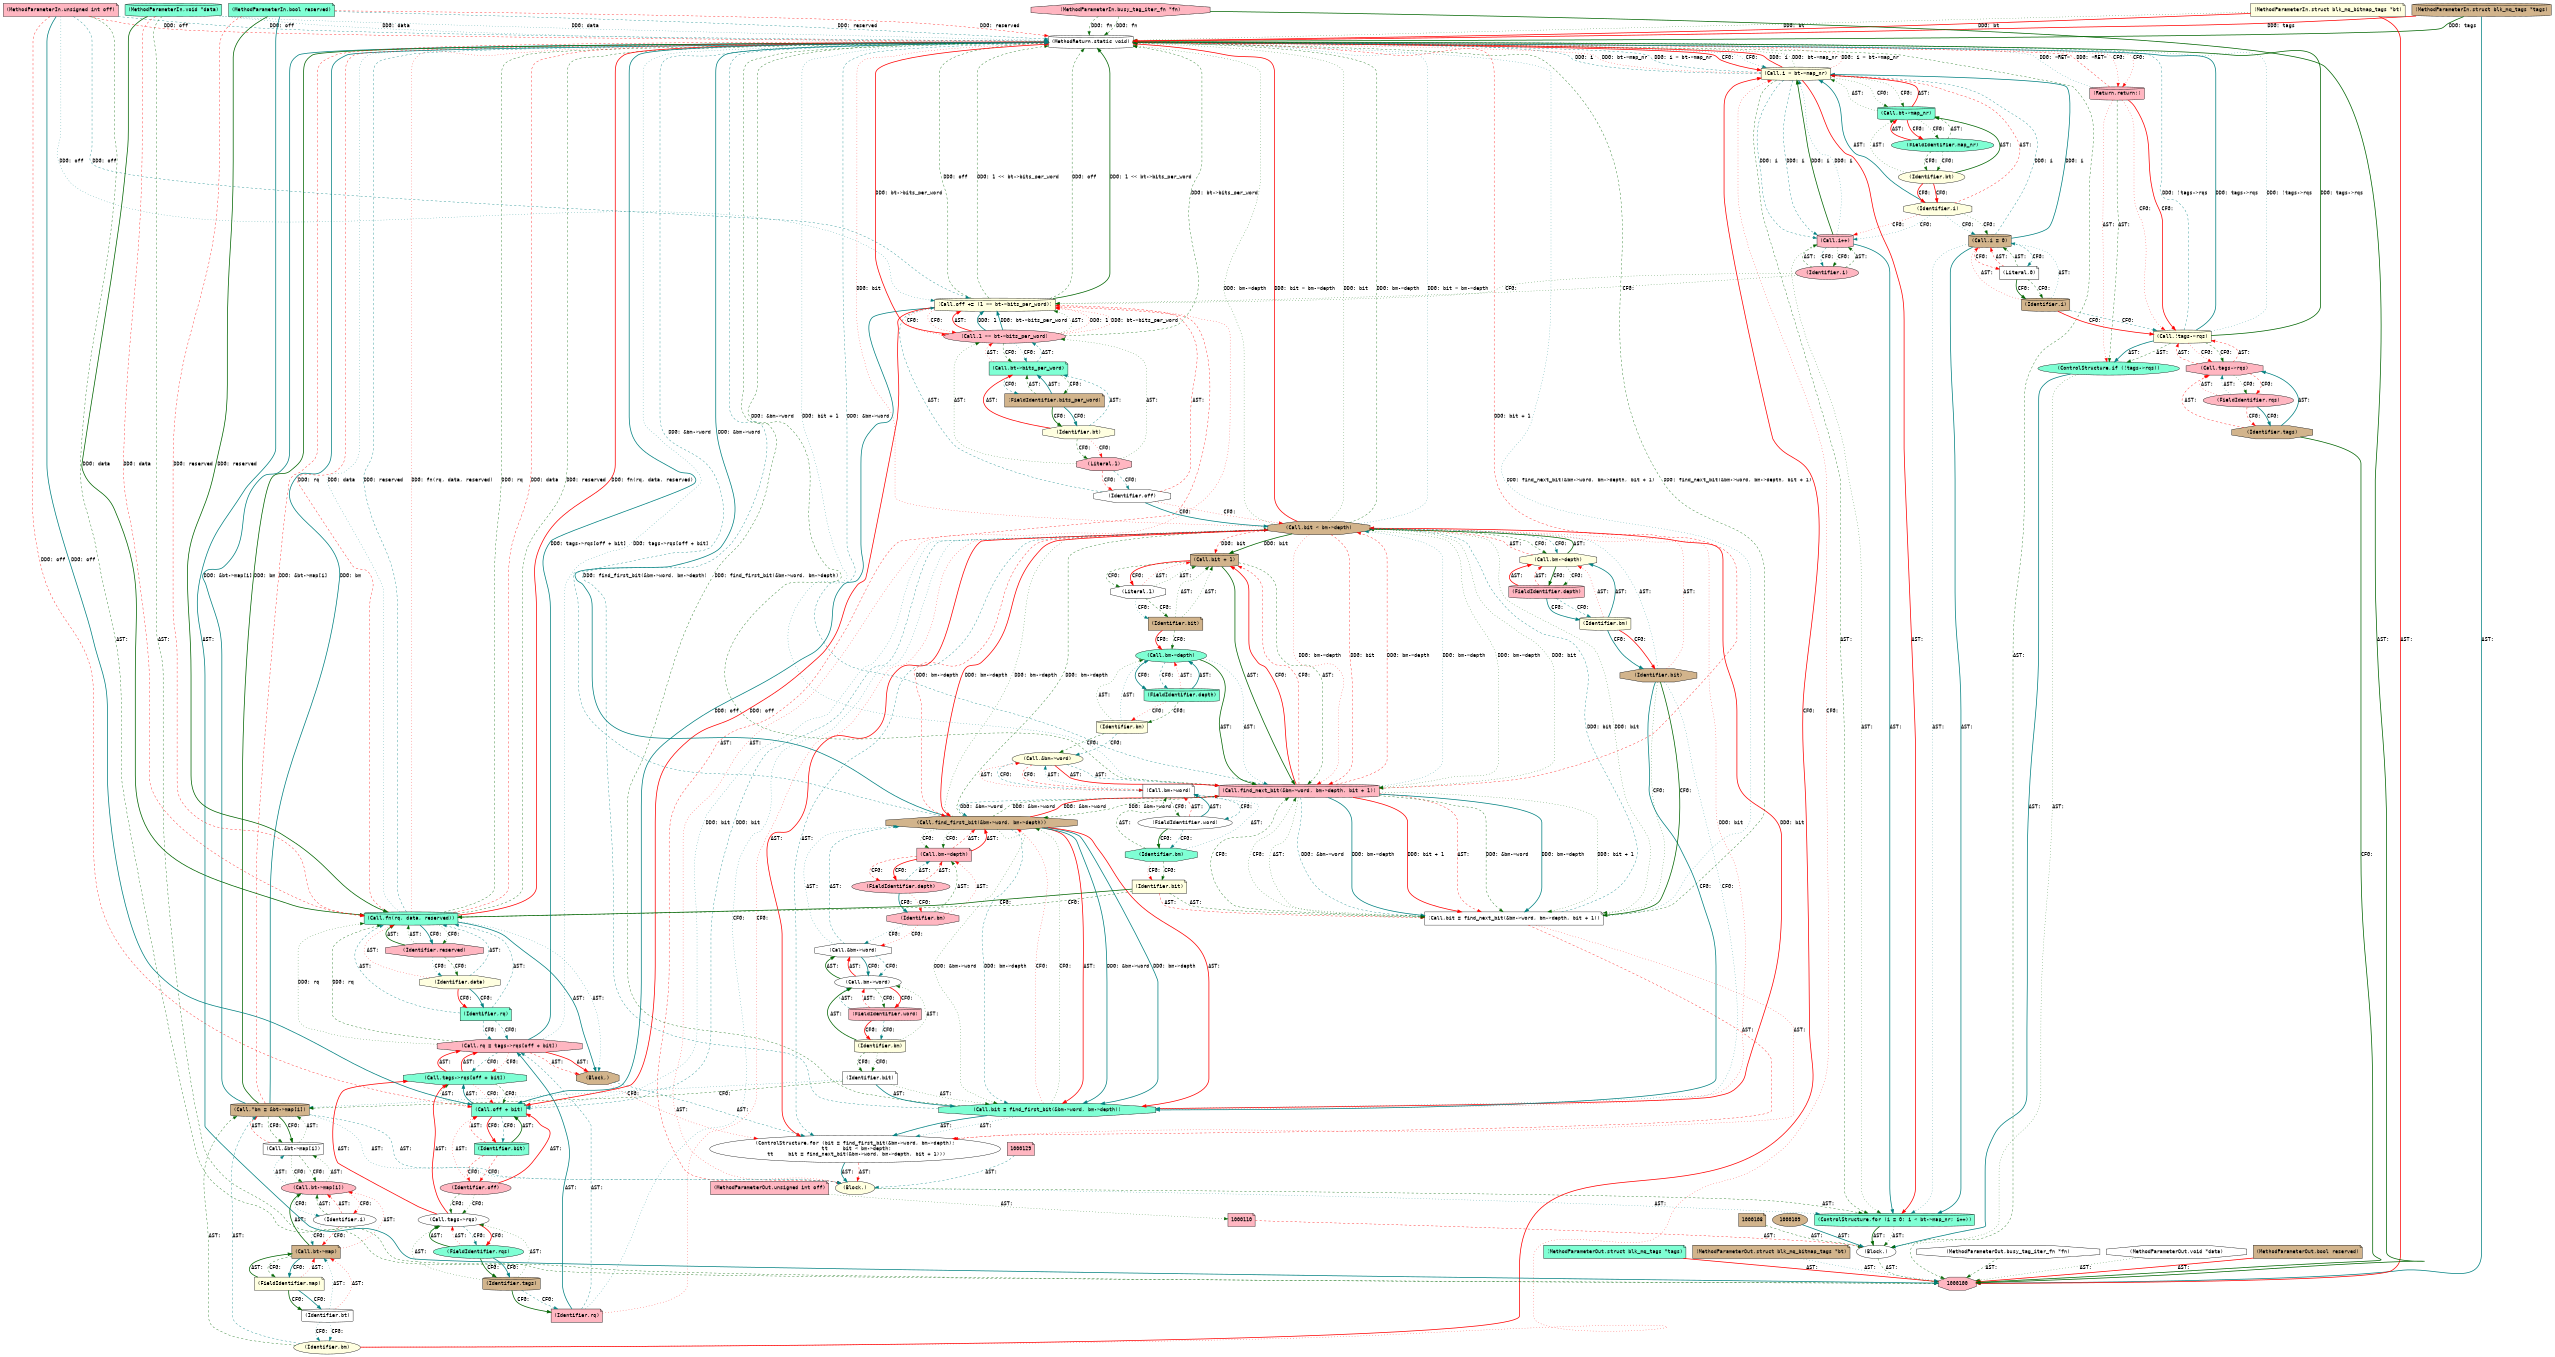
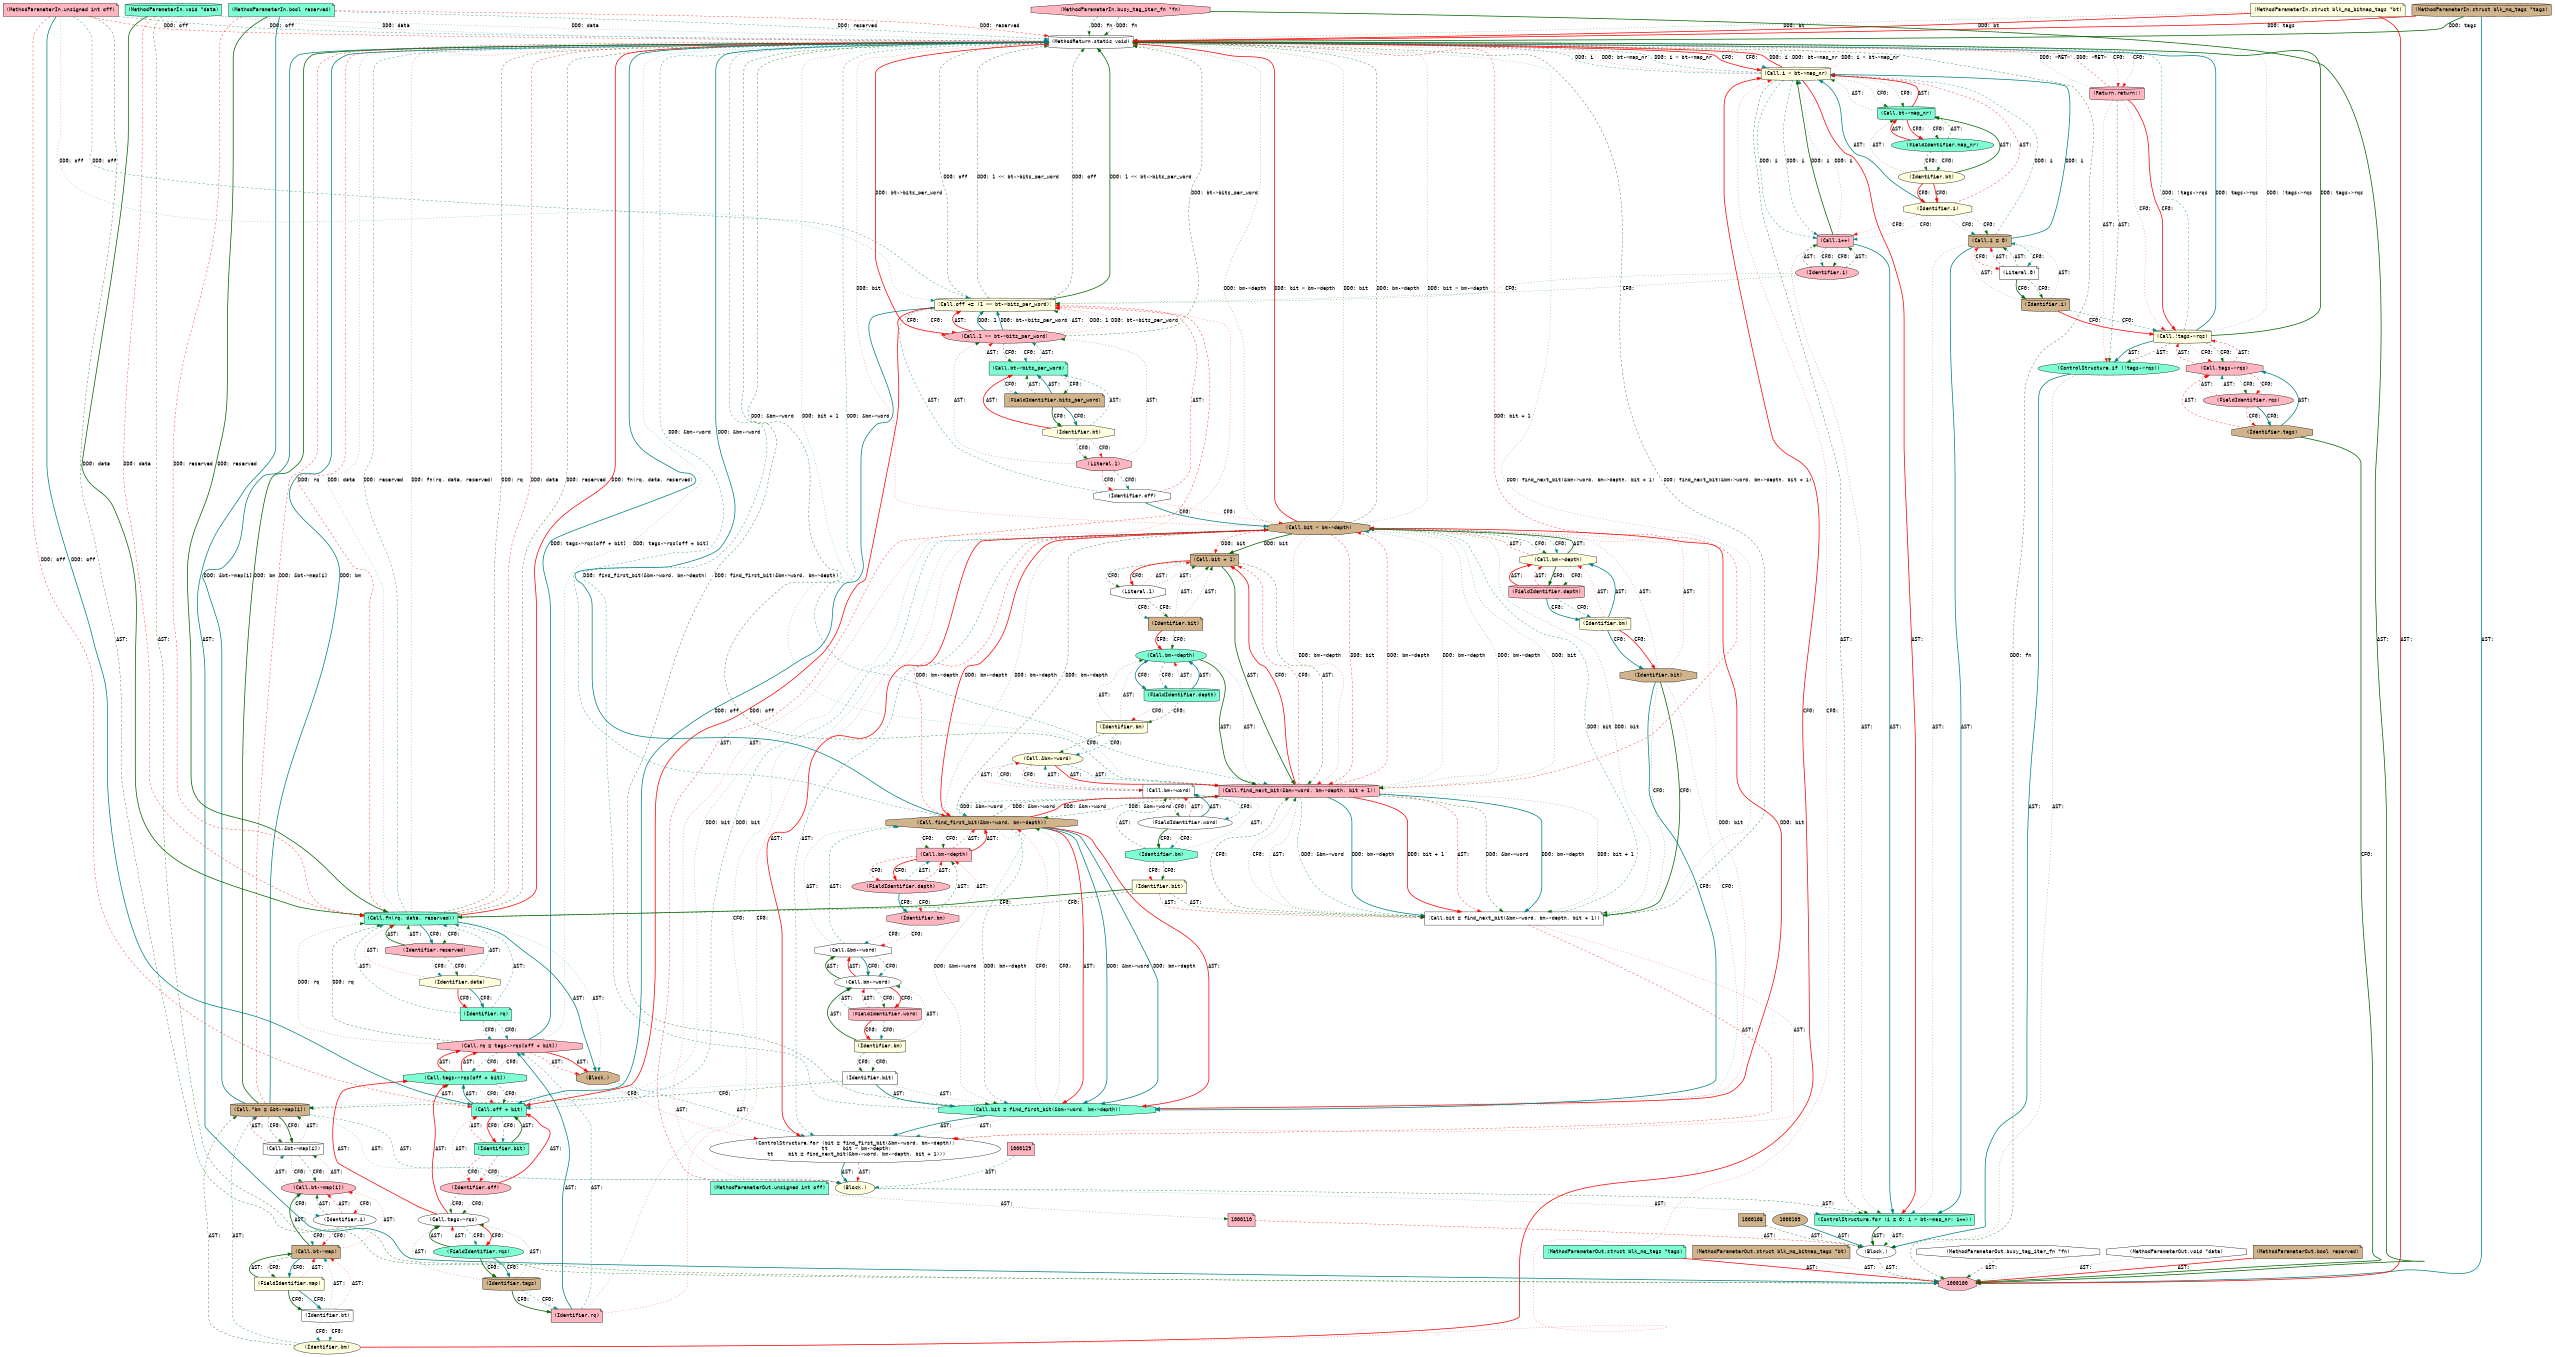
(2021, 656) -> (2021, 656)
(770, 1188) -> (770, 1188)
(2059, 1269) -> (2059, 1269)
